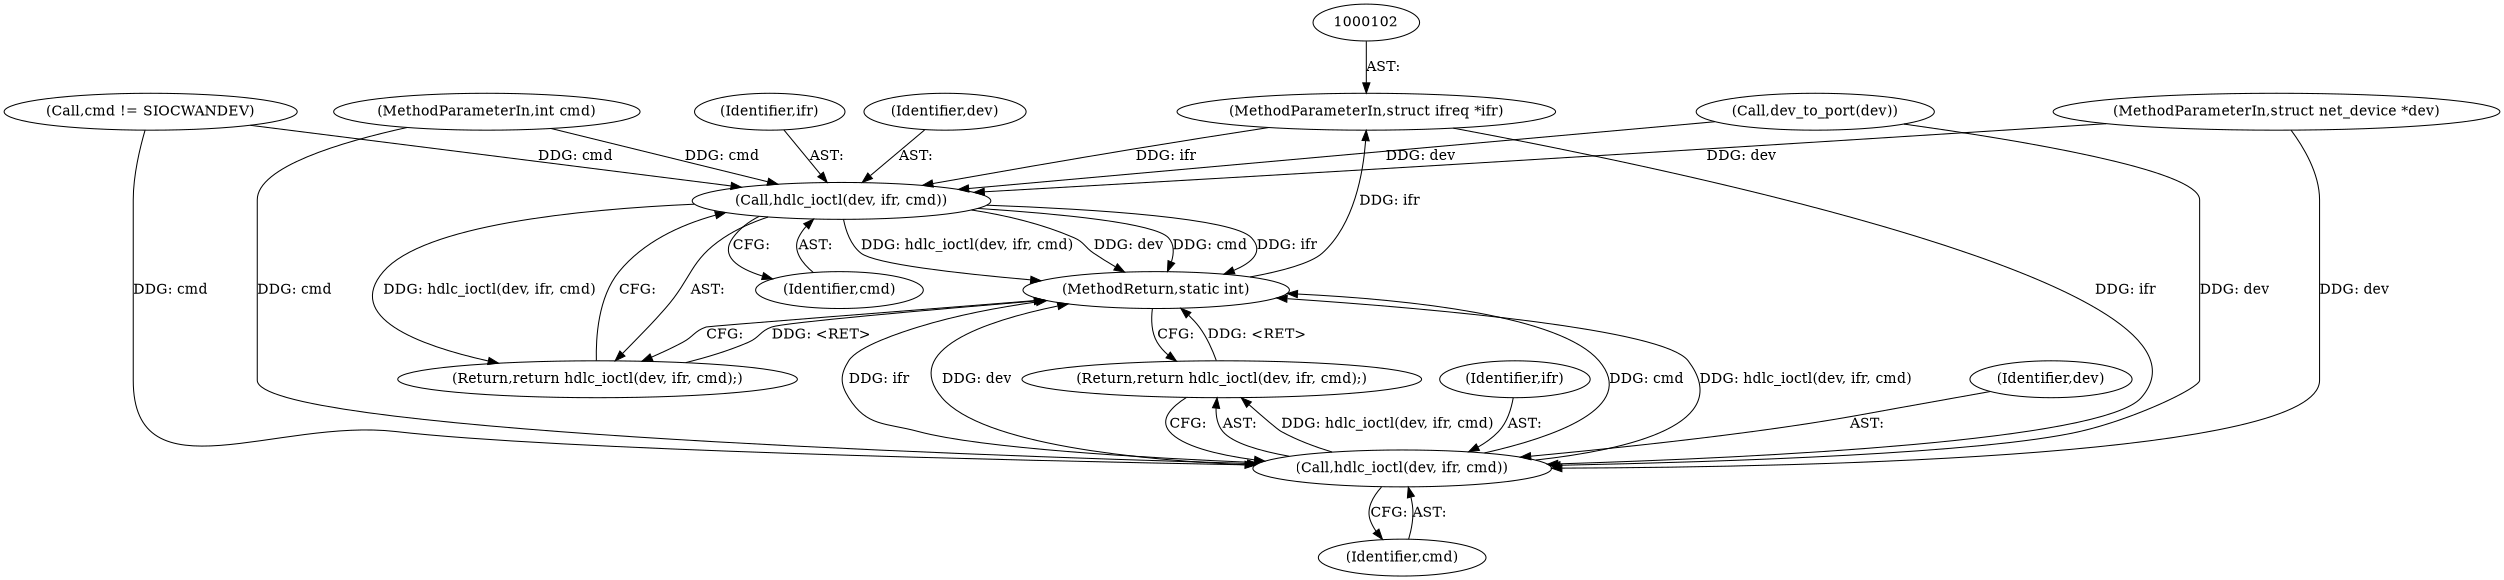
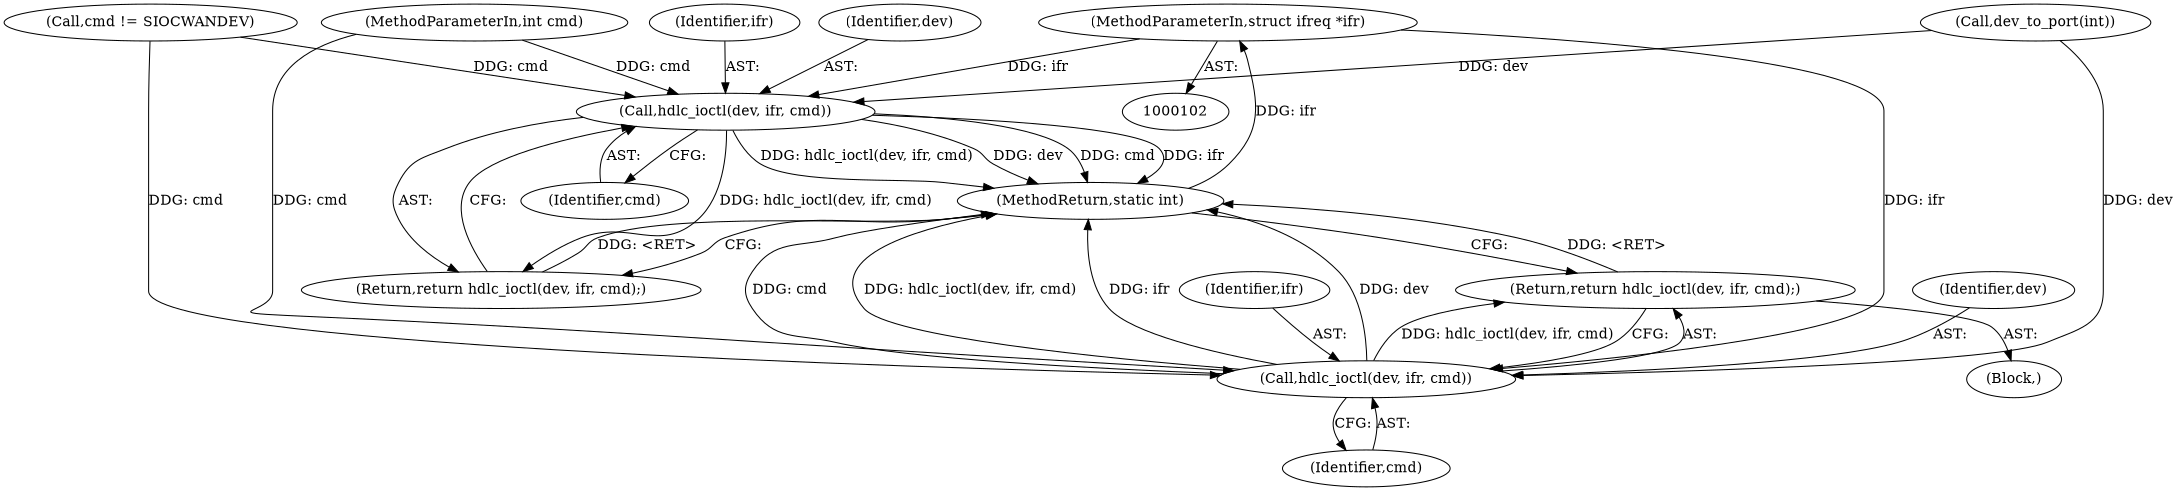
(1366, 62) -> (1204, 63)
(1815, 112) -> (2036, 23)
(2277, 112) -> none
none -> (2014, 379)
